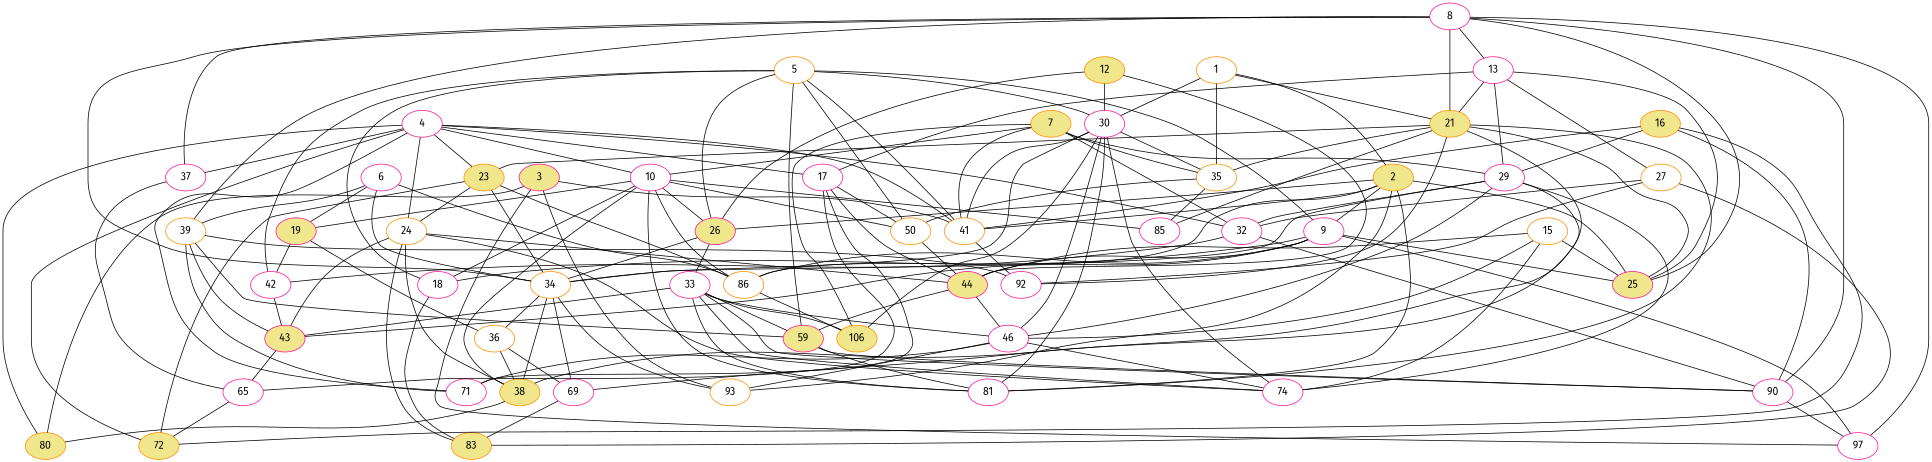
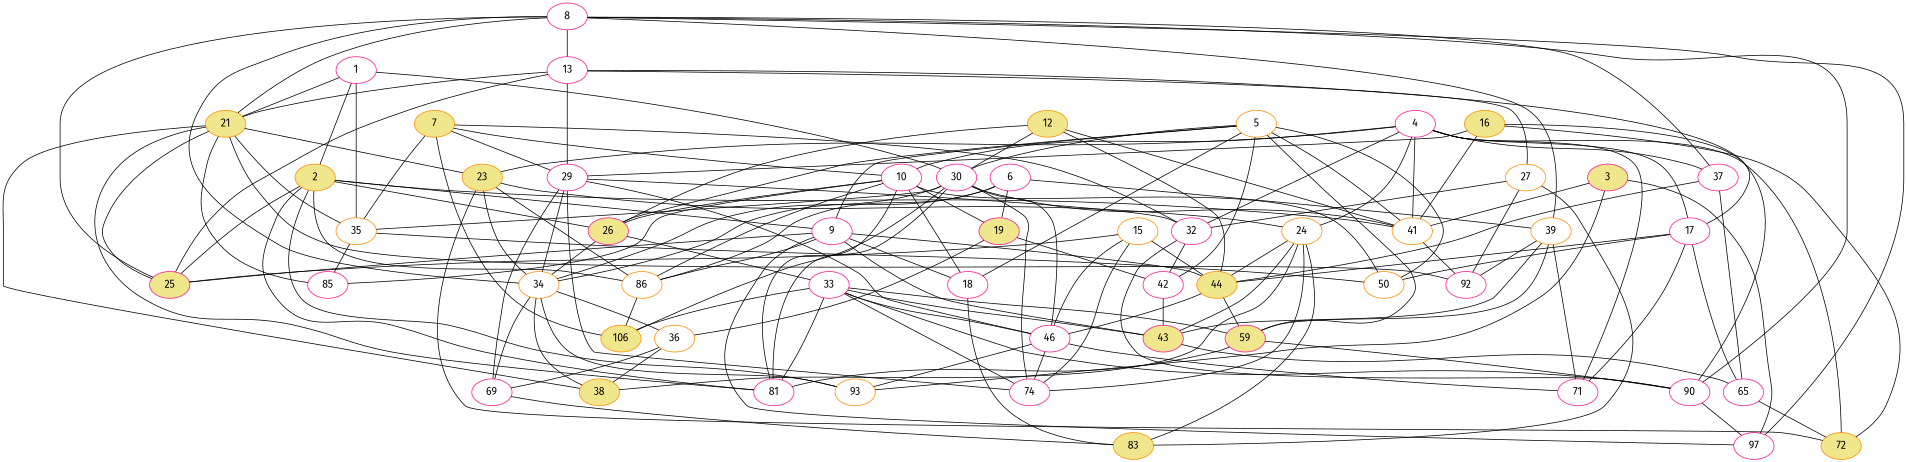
(1216, 70) -> (356, 70)
(973, 156) -> (1230, 177)
(939, 258) -> (1469, 236)
(507, 285) -> none
(967, 285) -> (1217, 285)
(45, 446) -> none
